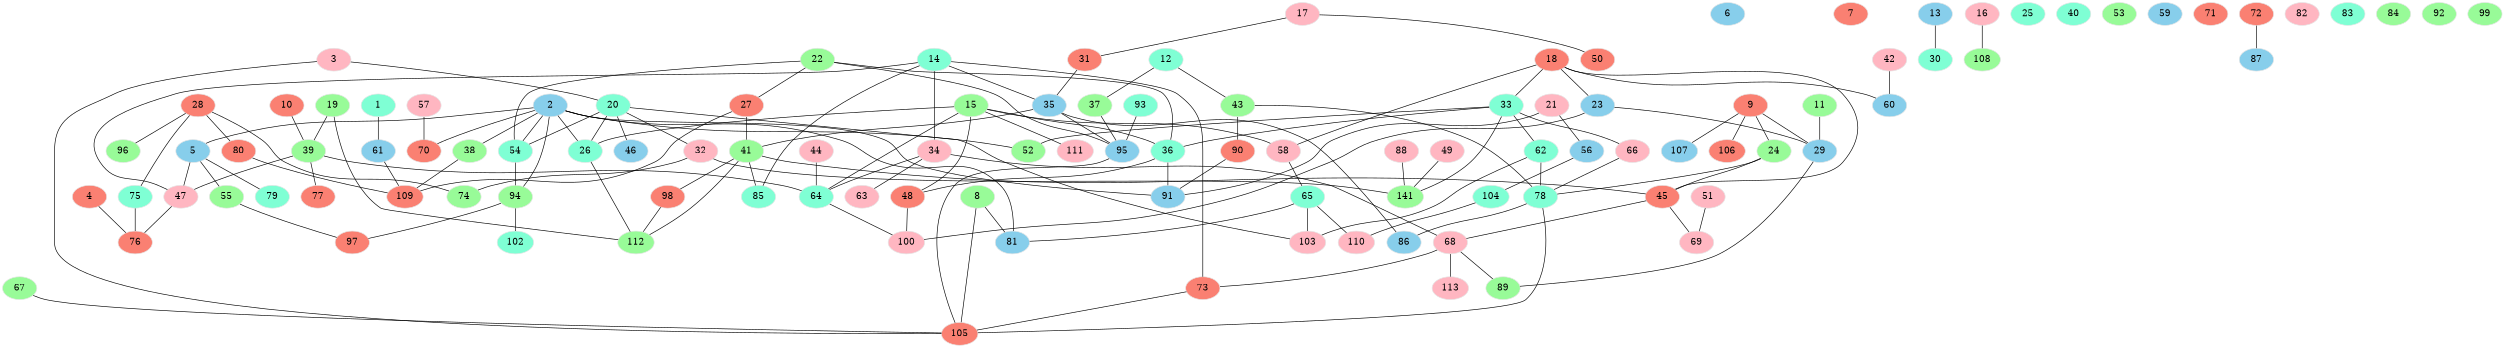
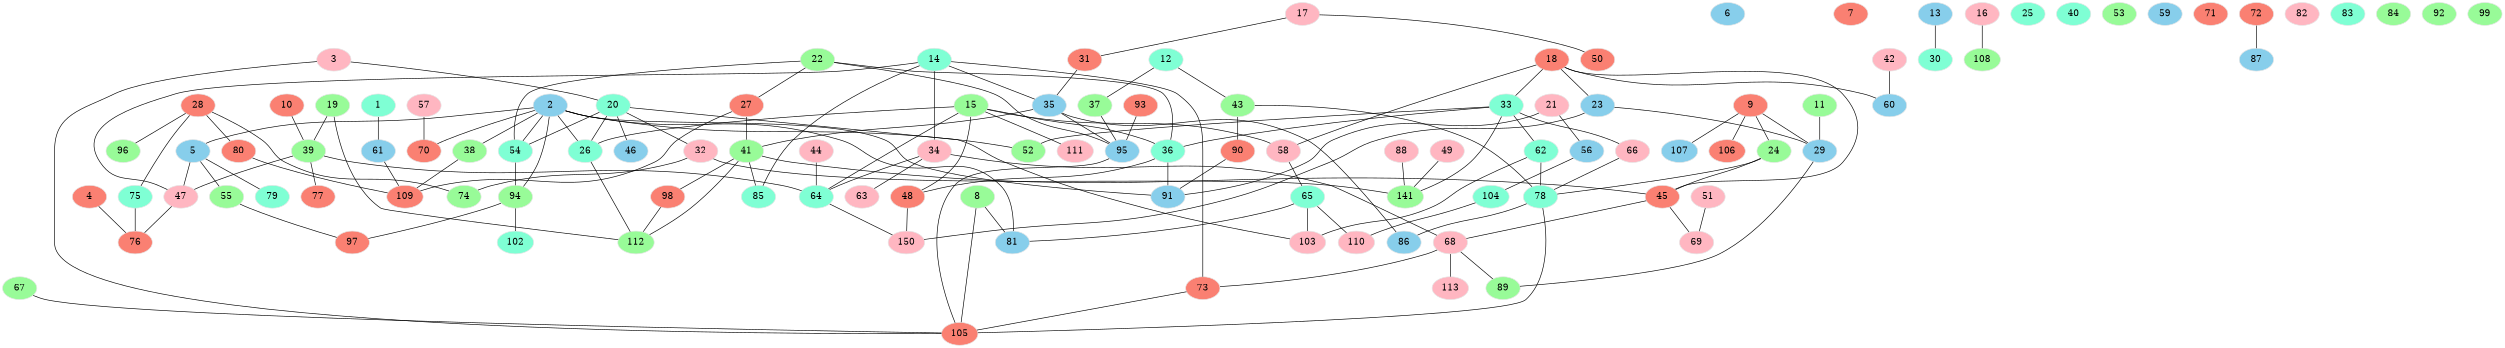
(1141, 105) -> (1141, 105)
(906, 242) -> (906, 242)
